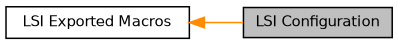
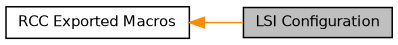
(98, 23) -> (98, 23)
